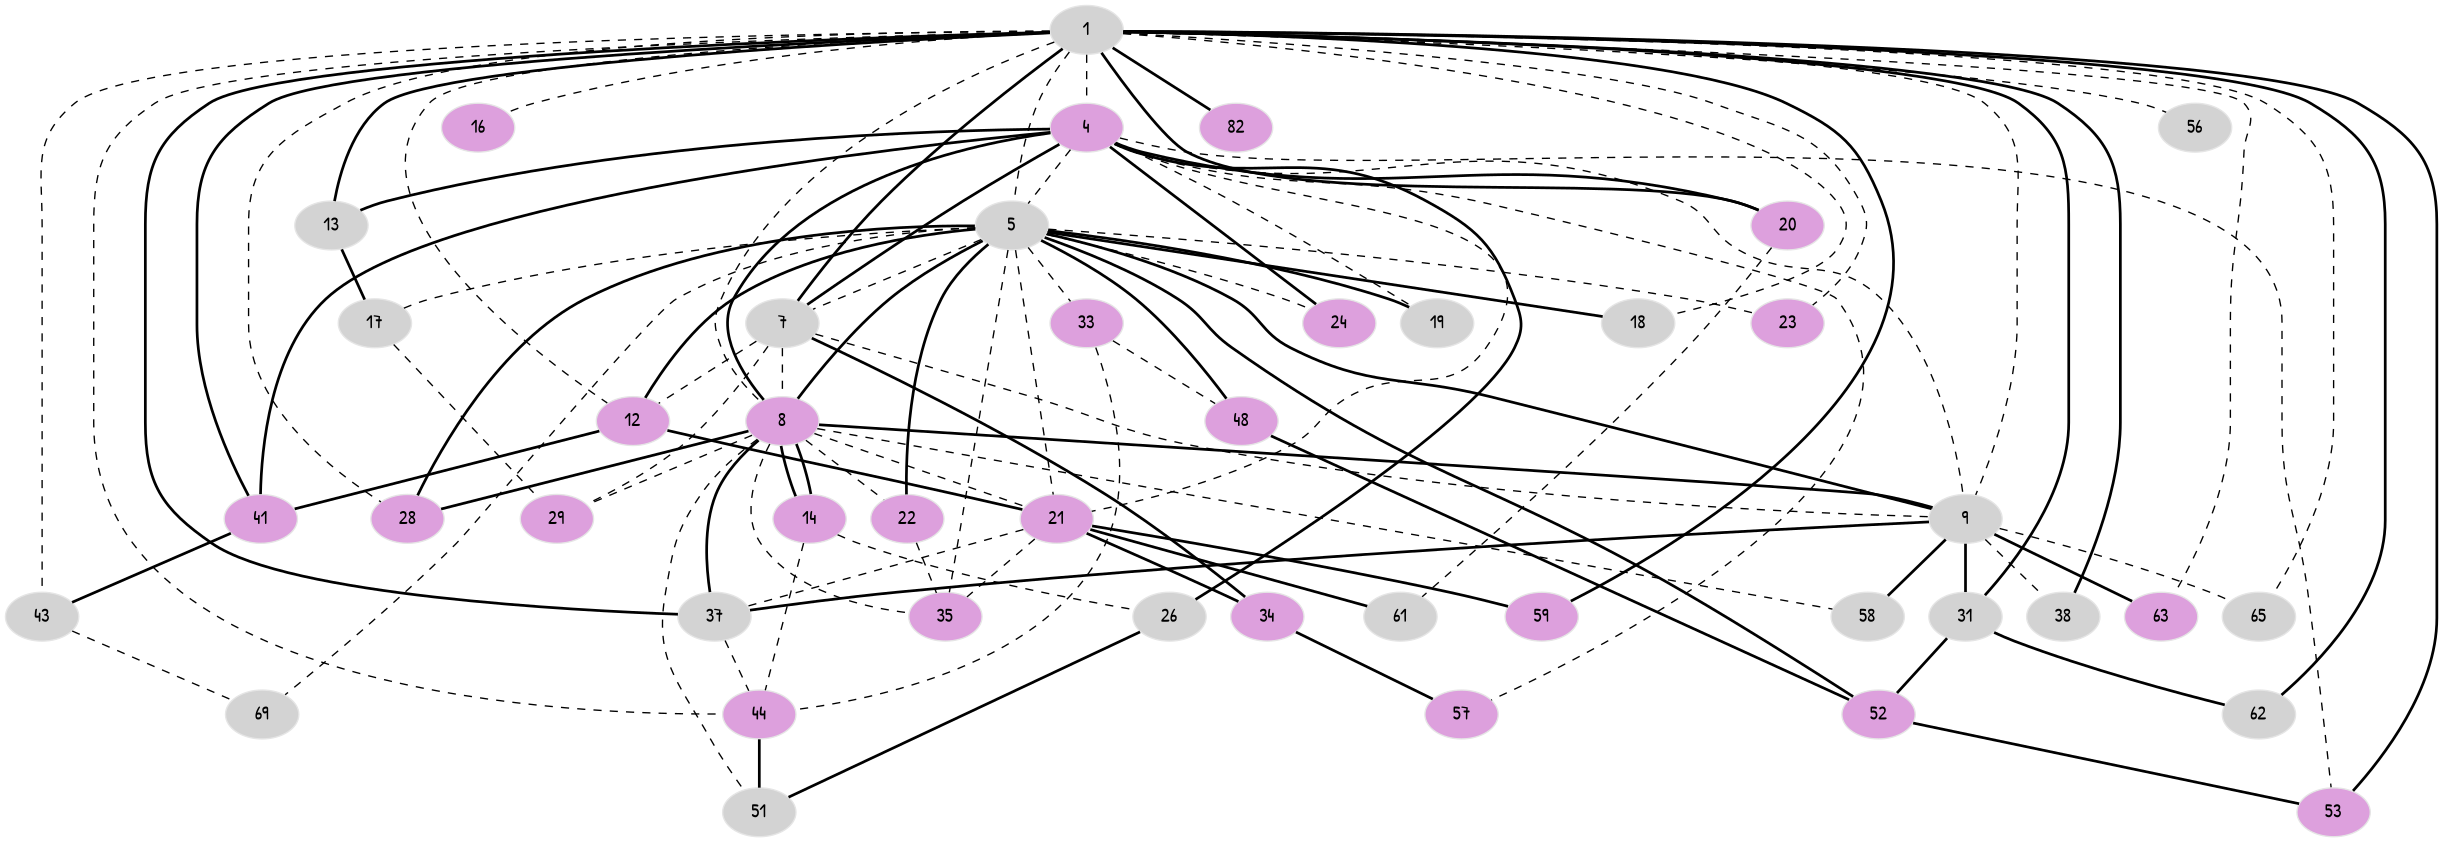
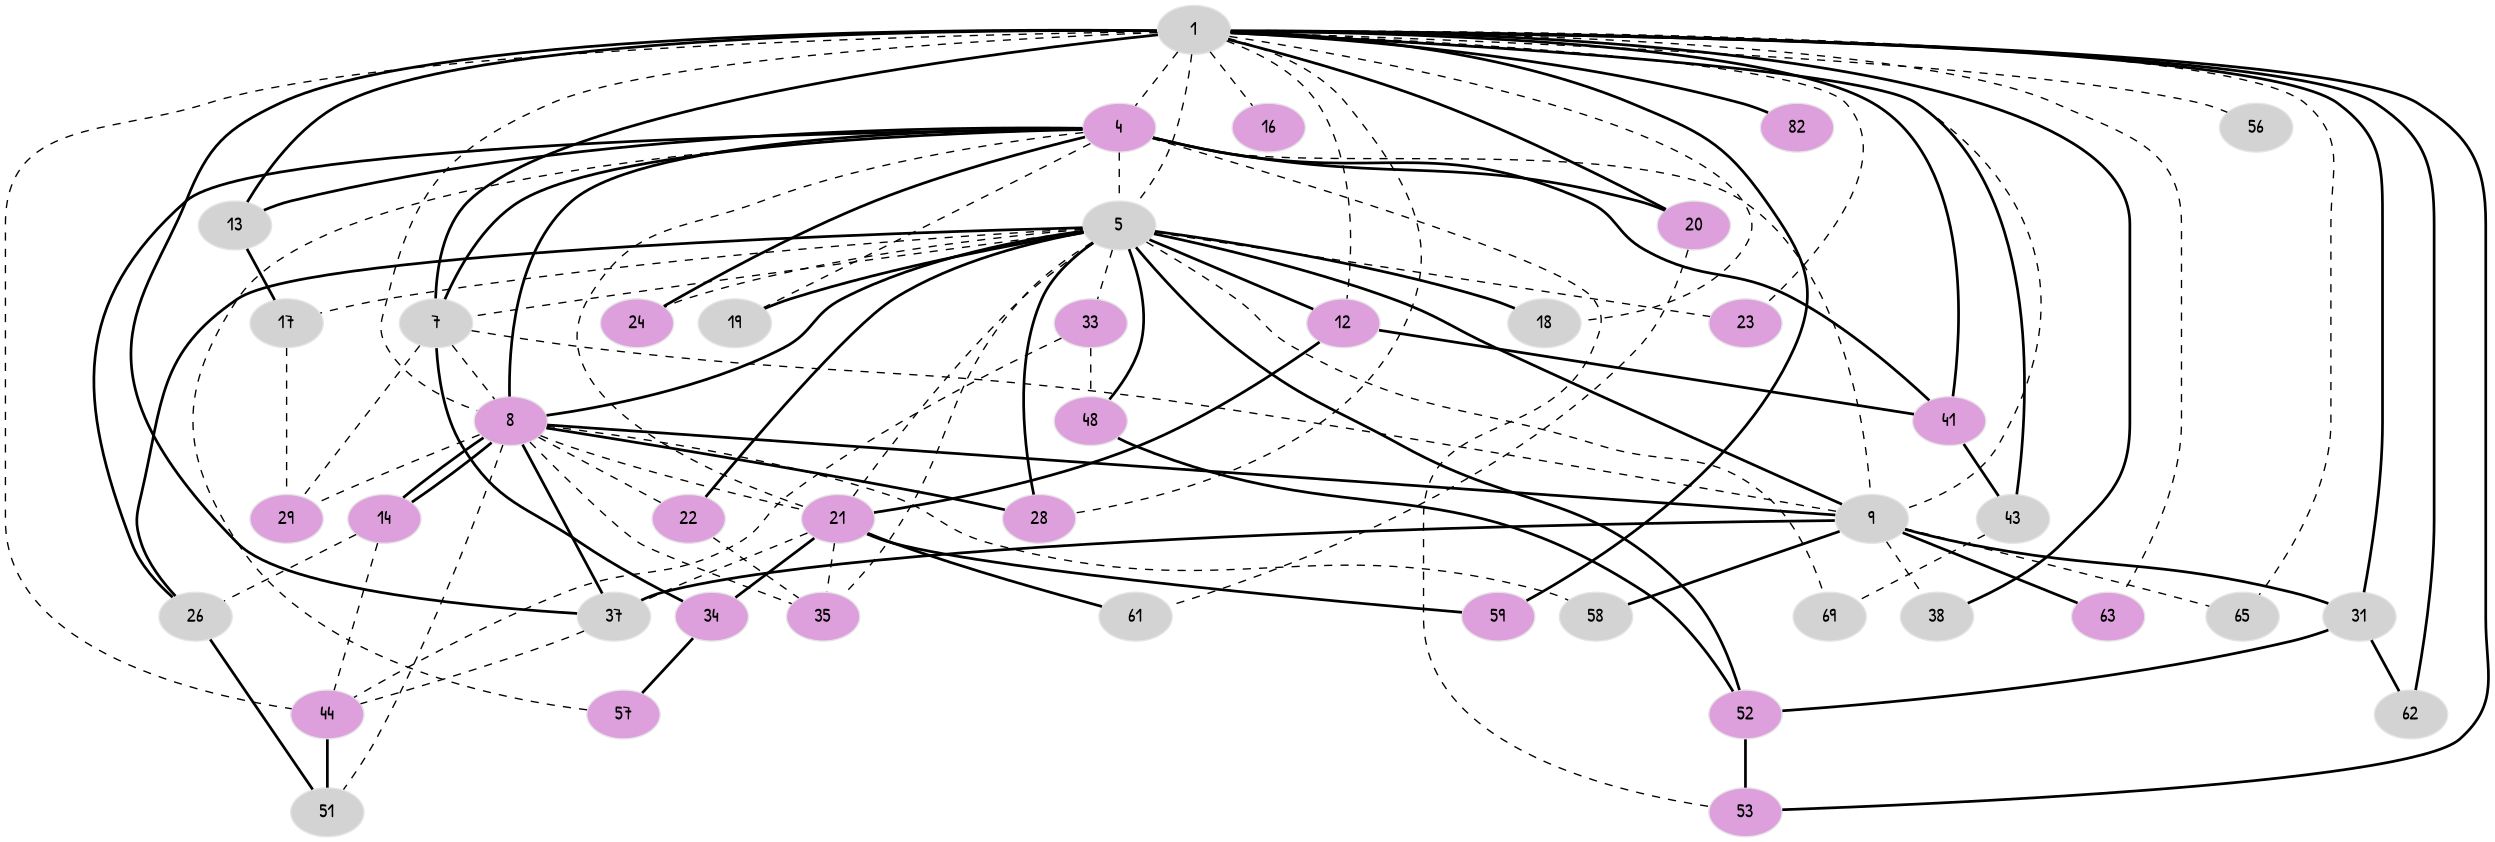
(310, 59) -> (1975, 169)
none -> (489, 257)
(708, 372) -> none
